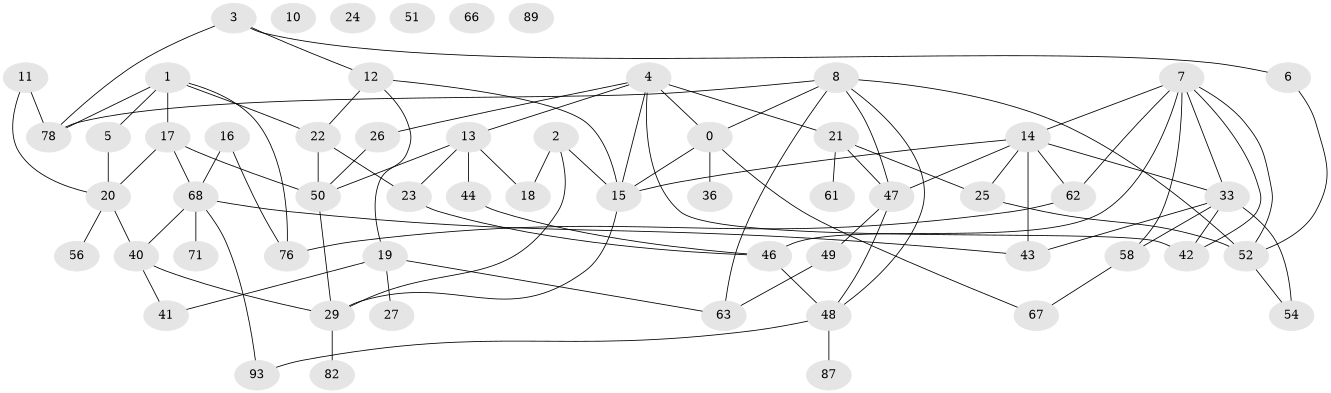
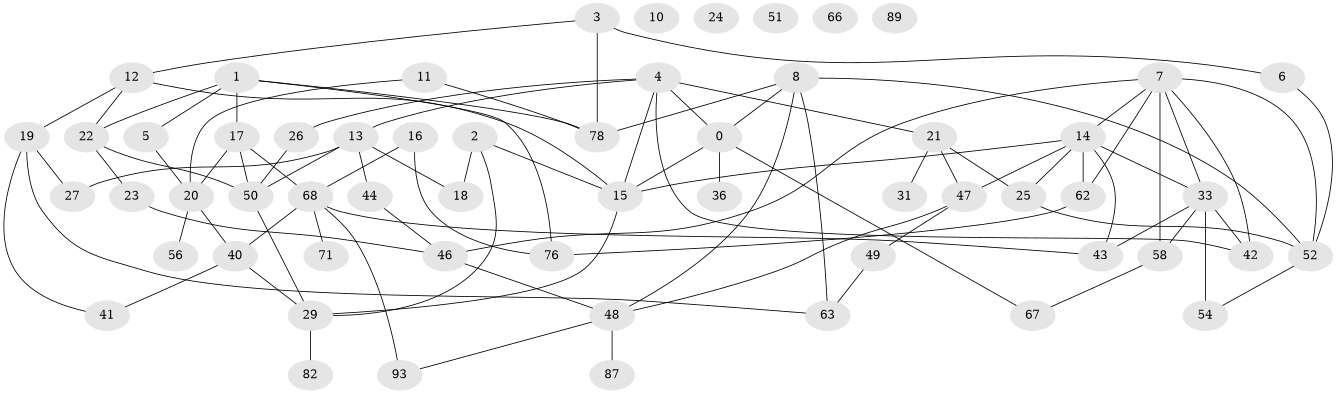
(872, 135) -> none
(439, 167) -> (227, 167)
(832, 197) -> (905, 197)
